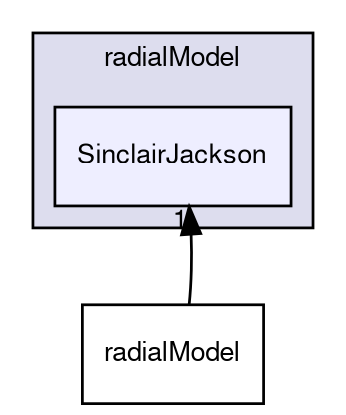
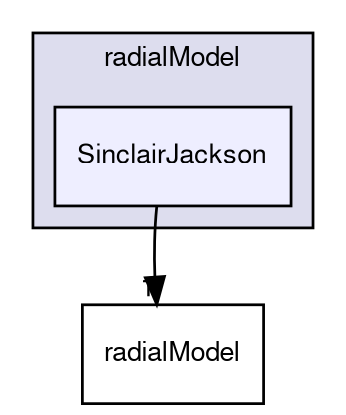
(191, 269) -> (155, 245)
